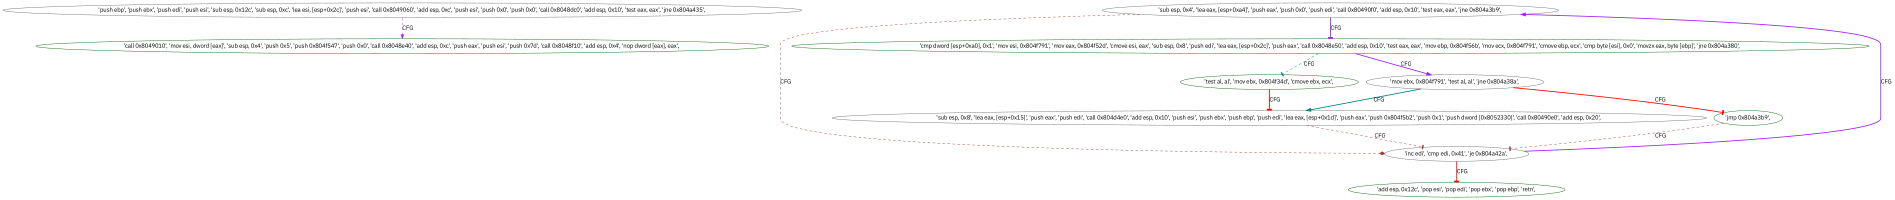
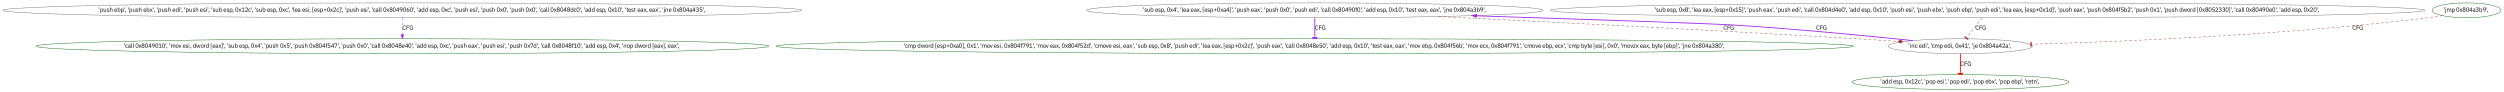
(1269, 82) -> none
(1455, 82) -> none
